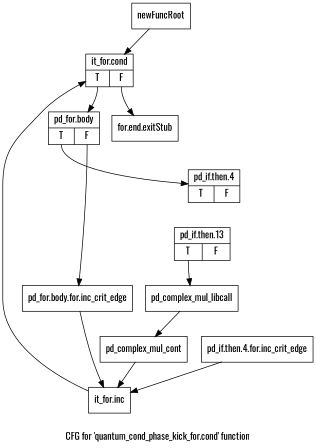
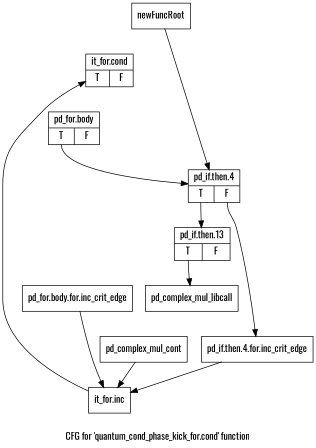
(139, 39) -> (186, 96)
(96, 97) -> none
(145, 128) -> none
(85, 212) -> none
none -> (201, 212)
none -> (245, 265)
(170, 321) -> none
